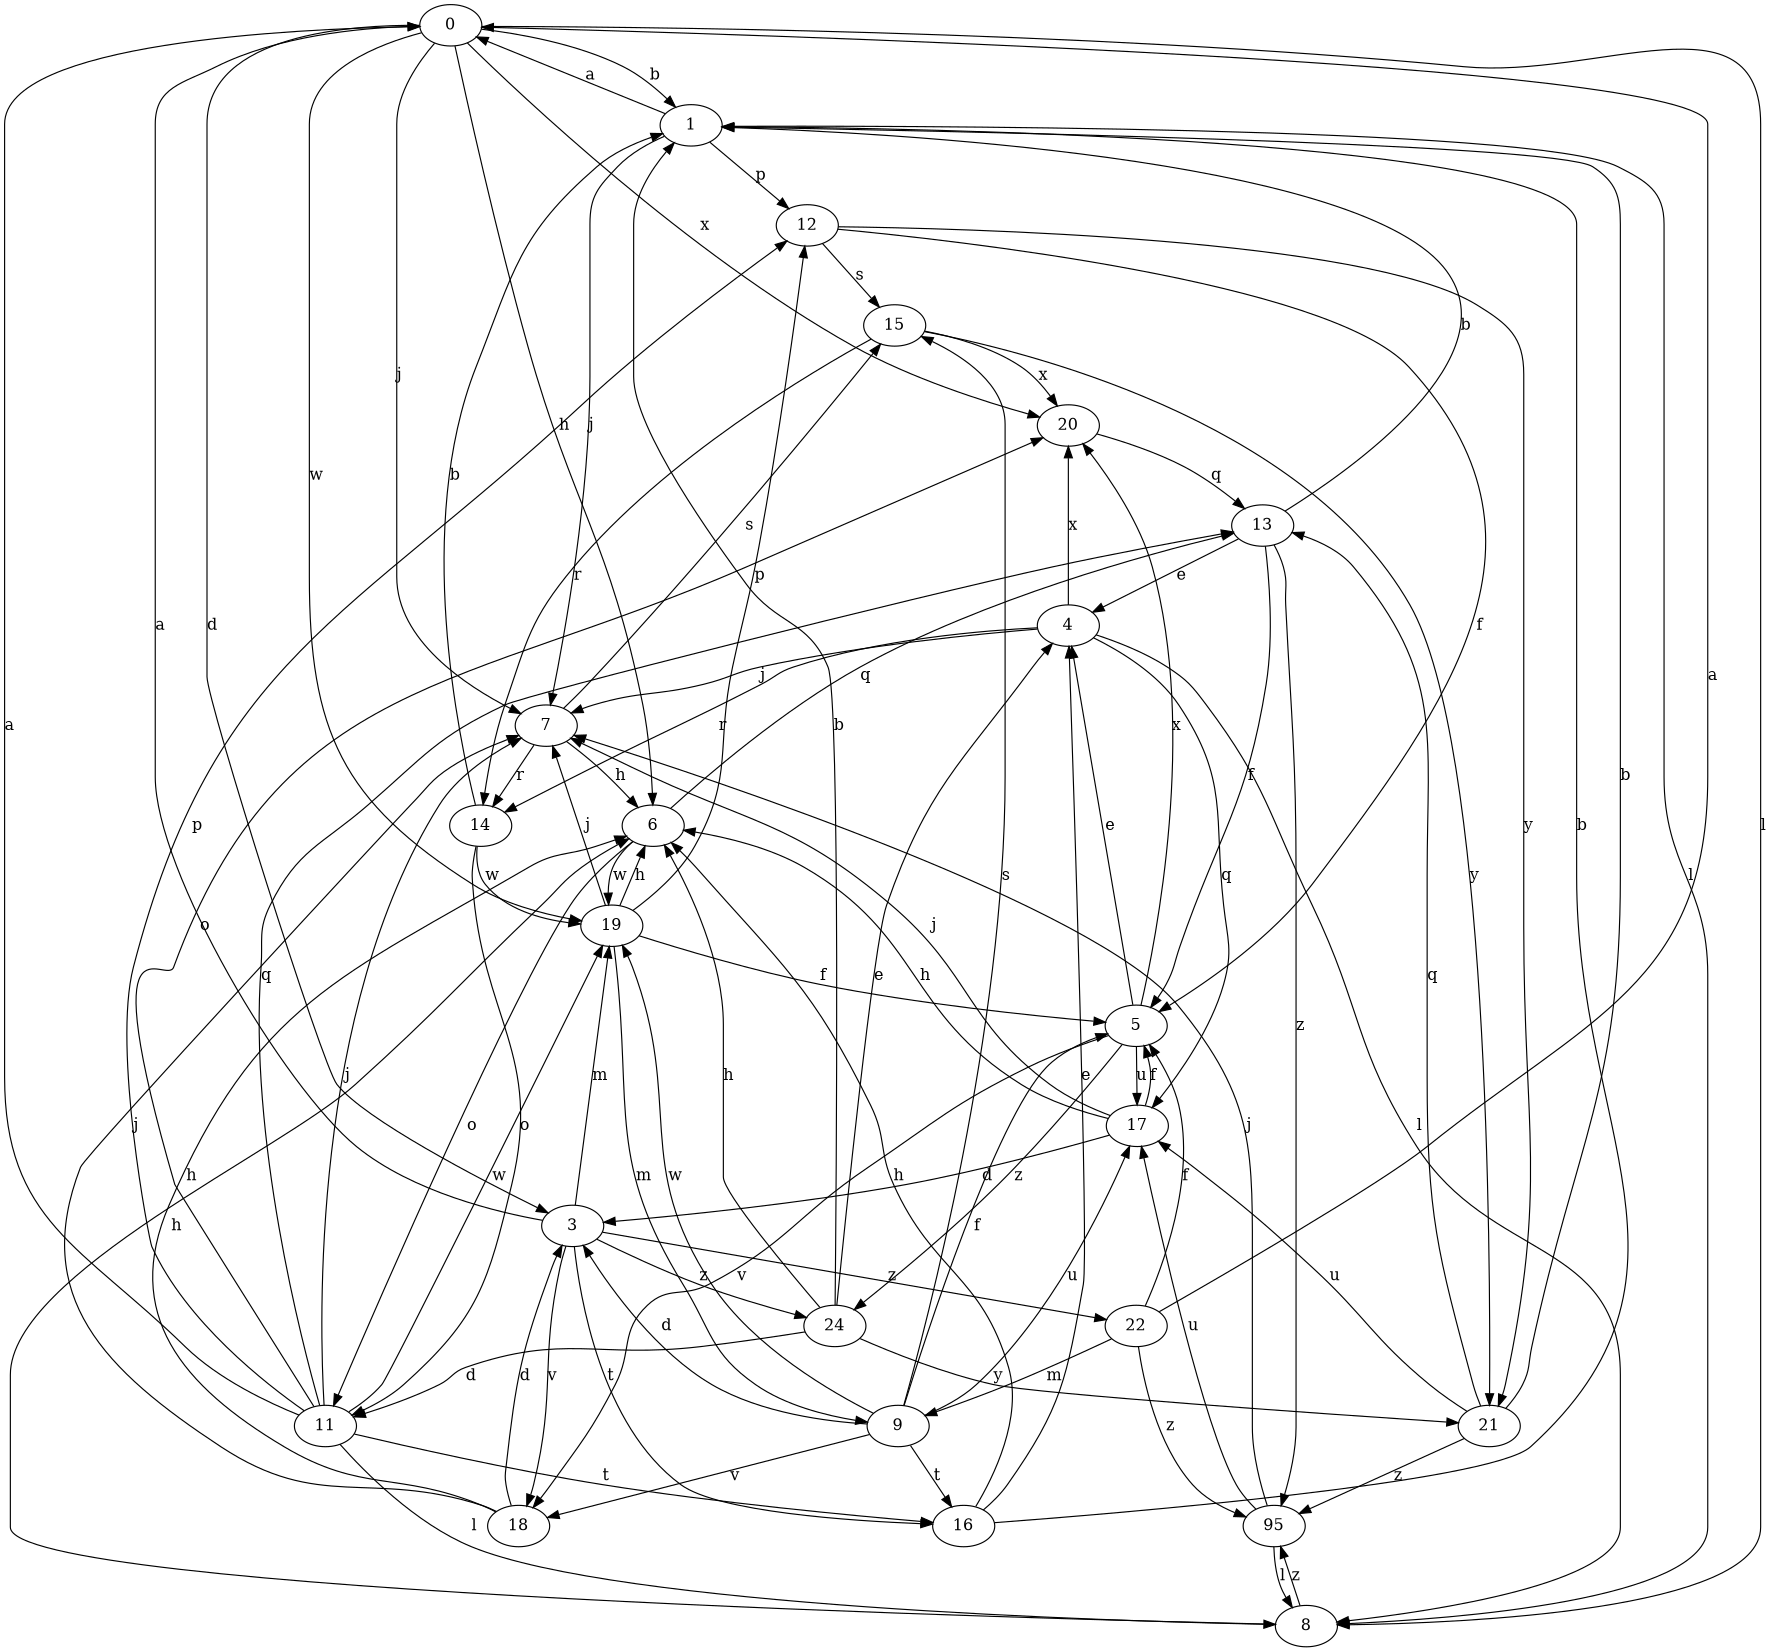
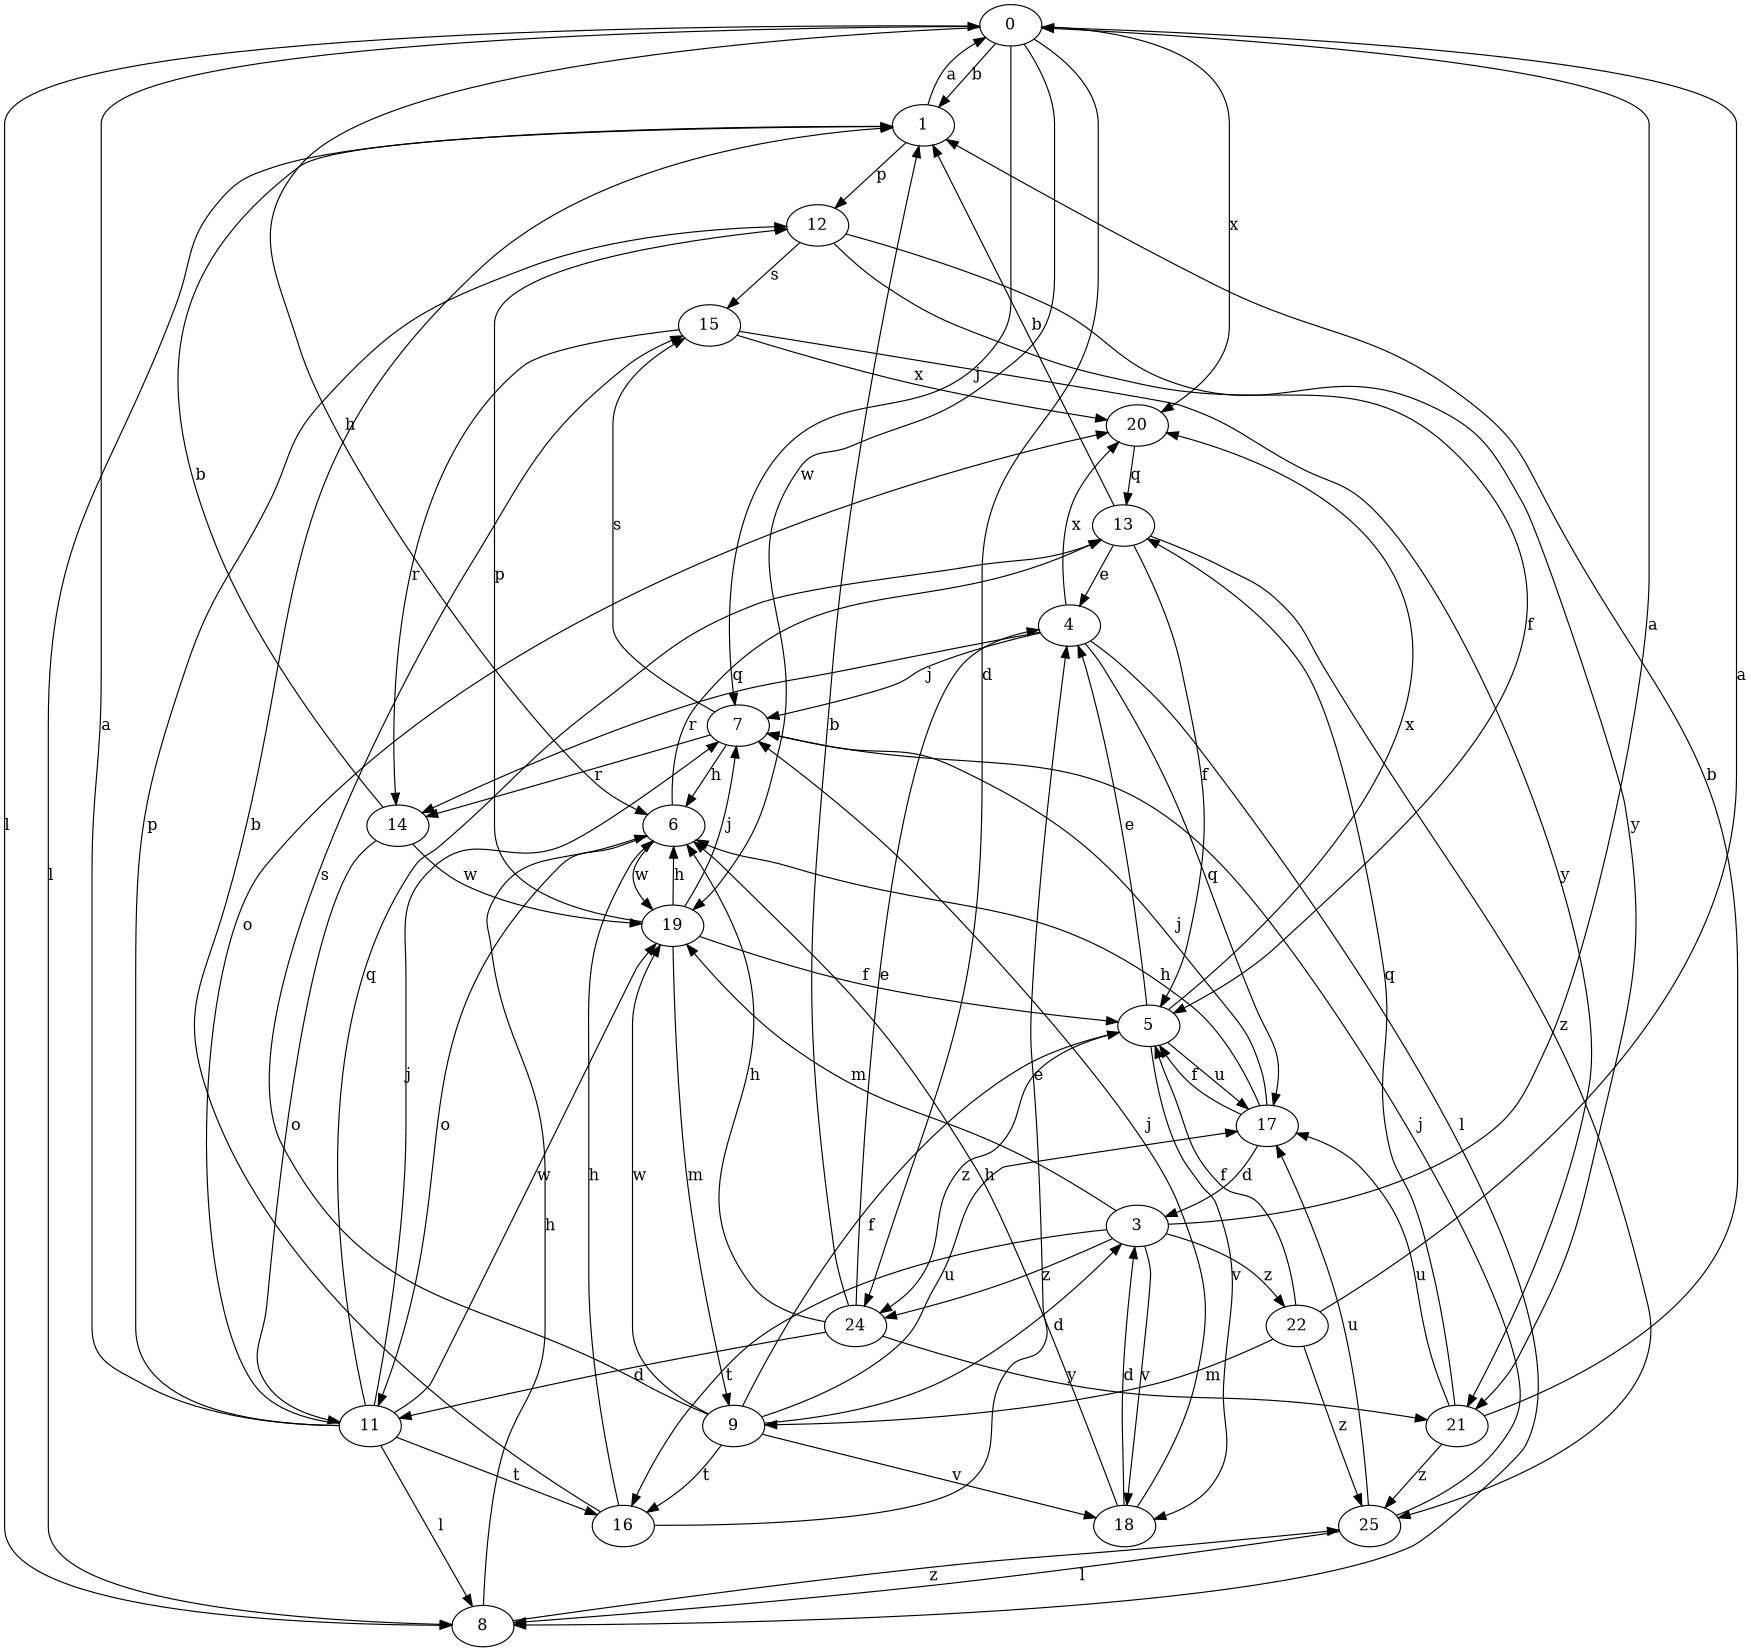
(590, 384) -> none
(207, 604) -> (982, 615)
(1274, 1526) -> (1370, 1526)
